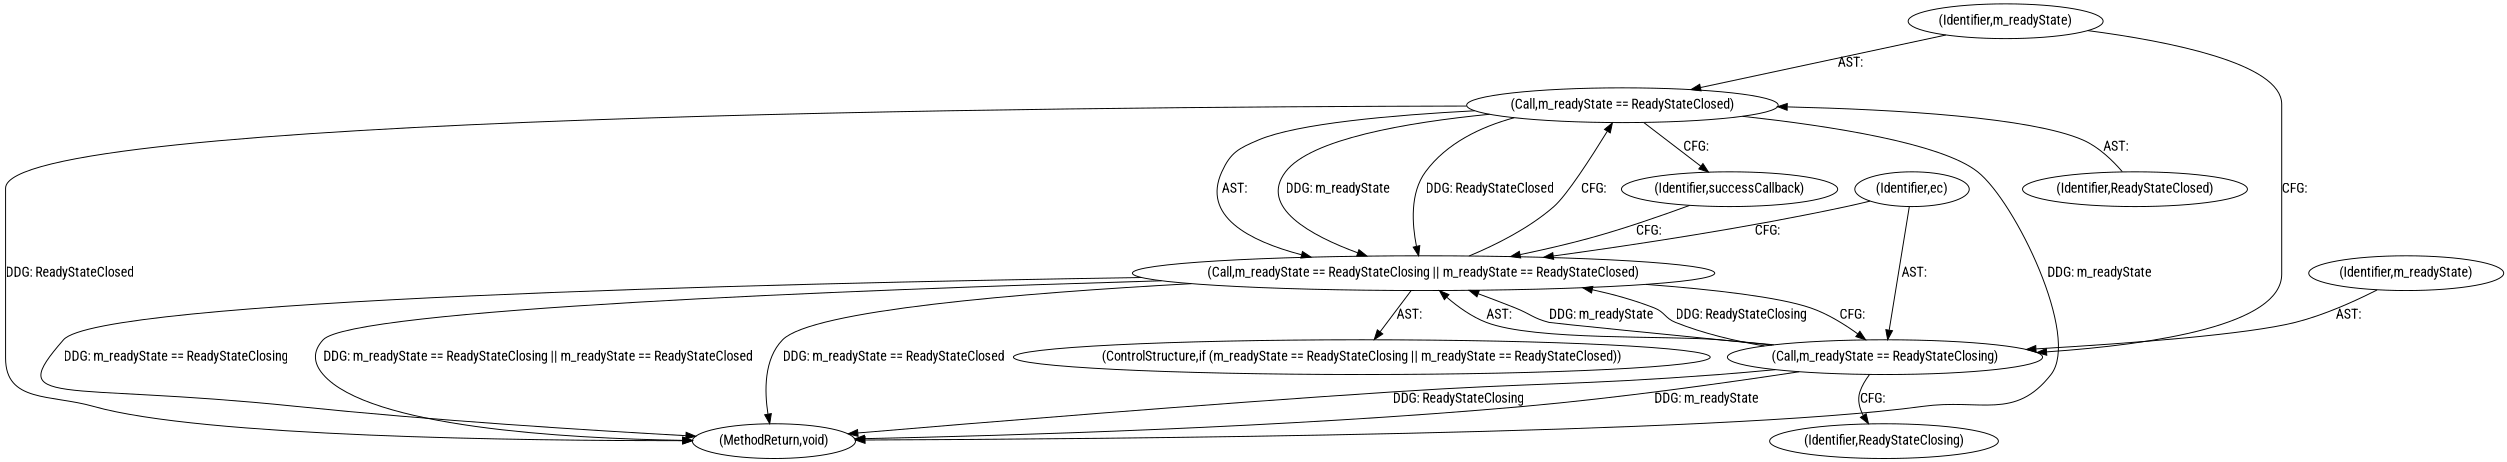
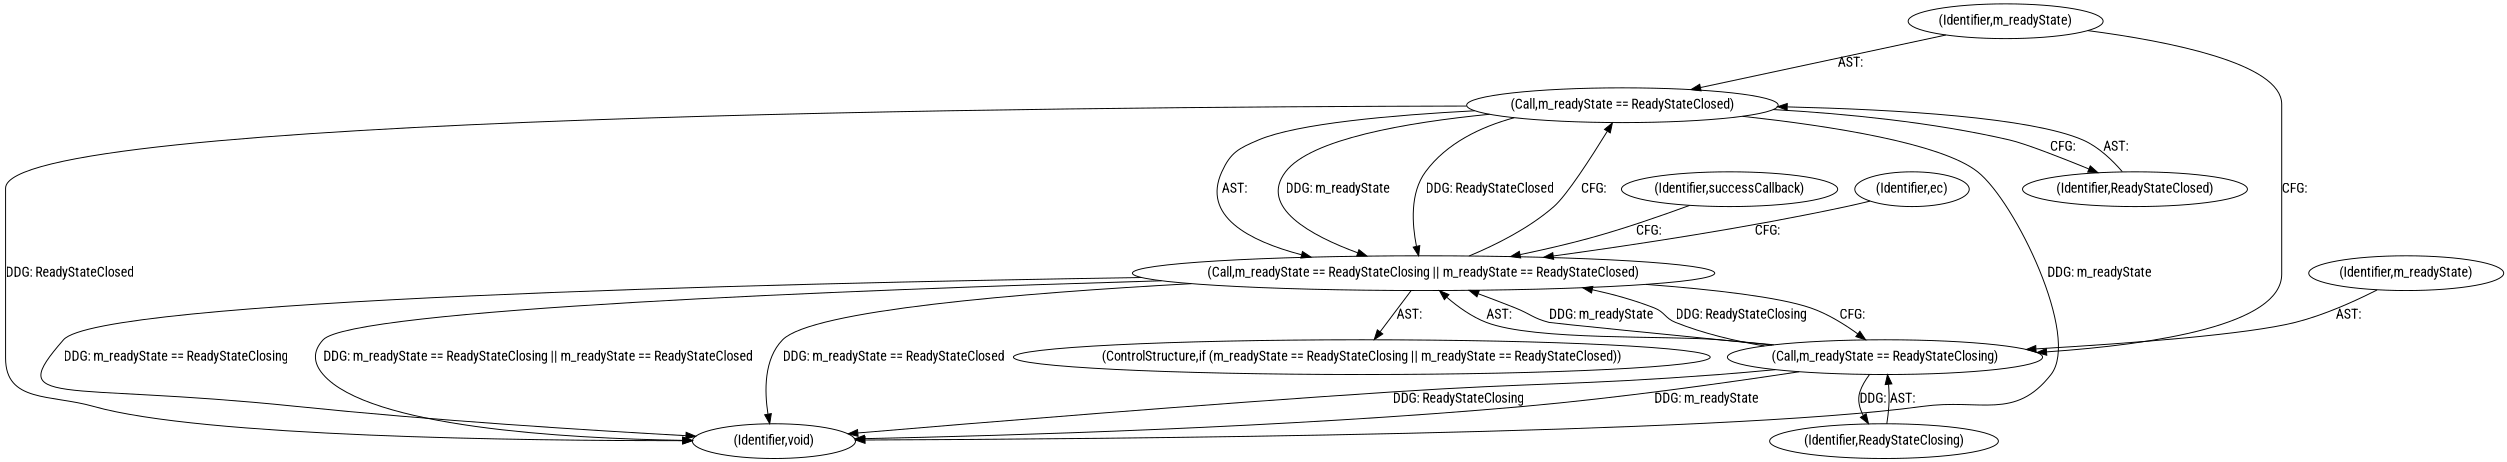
(1672, 144) -> (1934, 126)
(1899, 268) -> (1889, 403)
(1874, 399) -> (1874, 399)
(774, 441) -> (774, 441)
